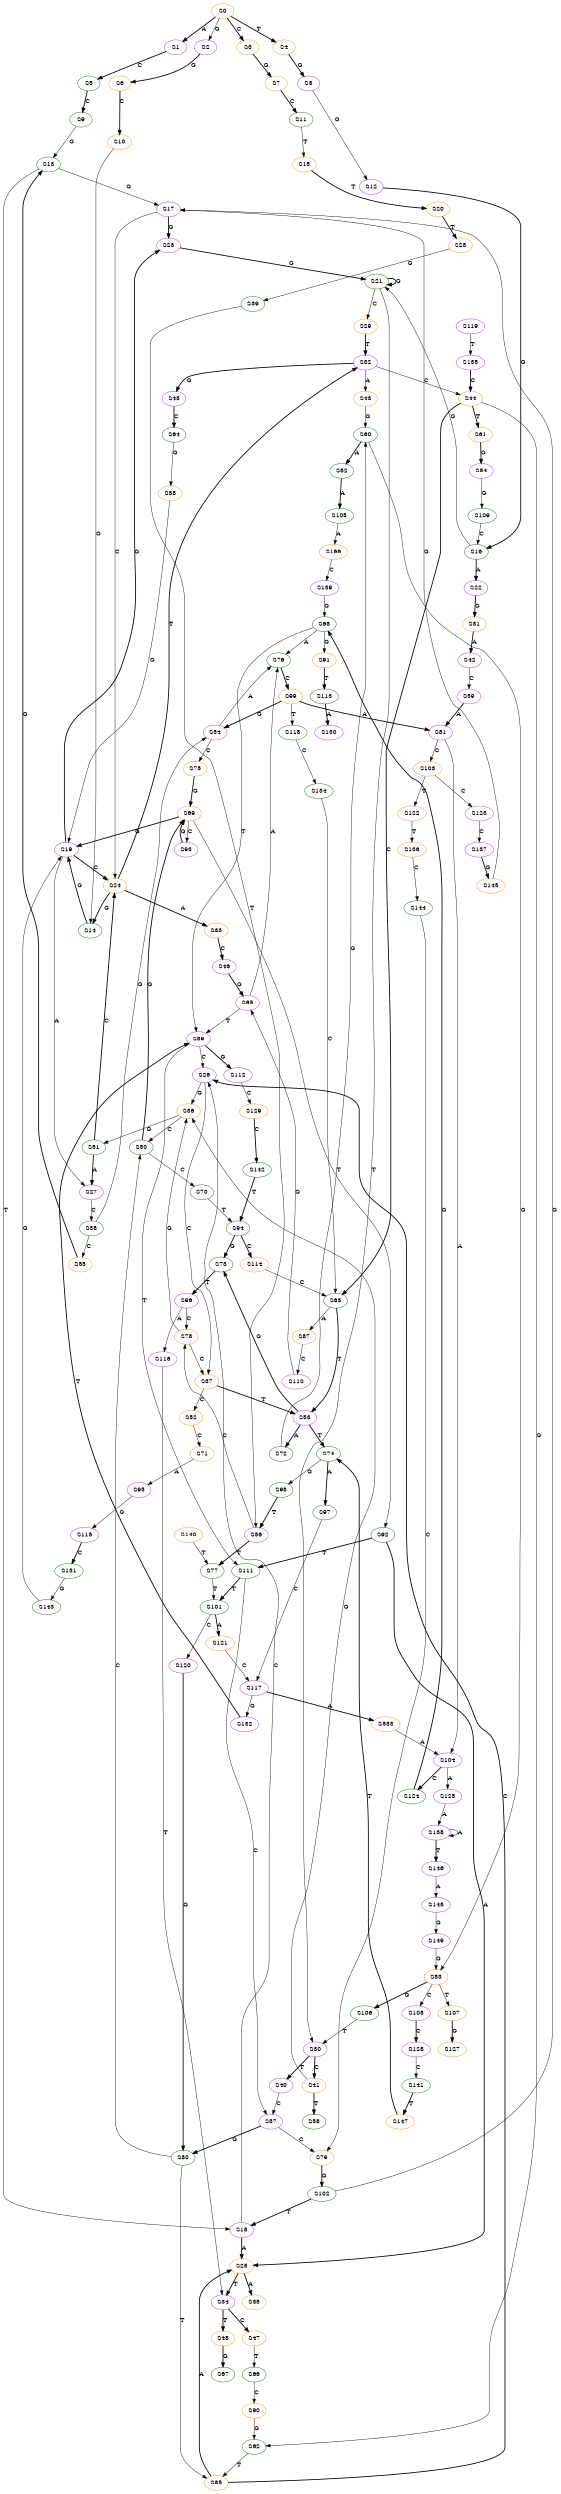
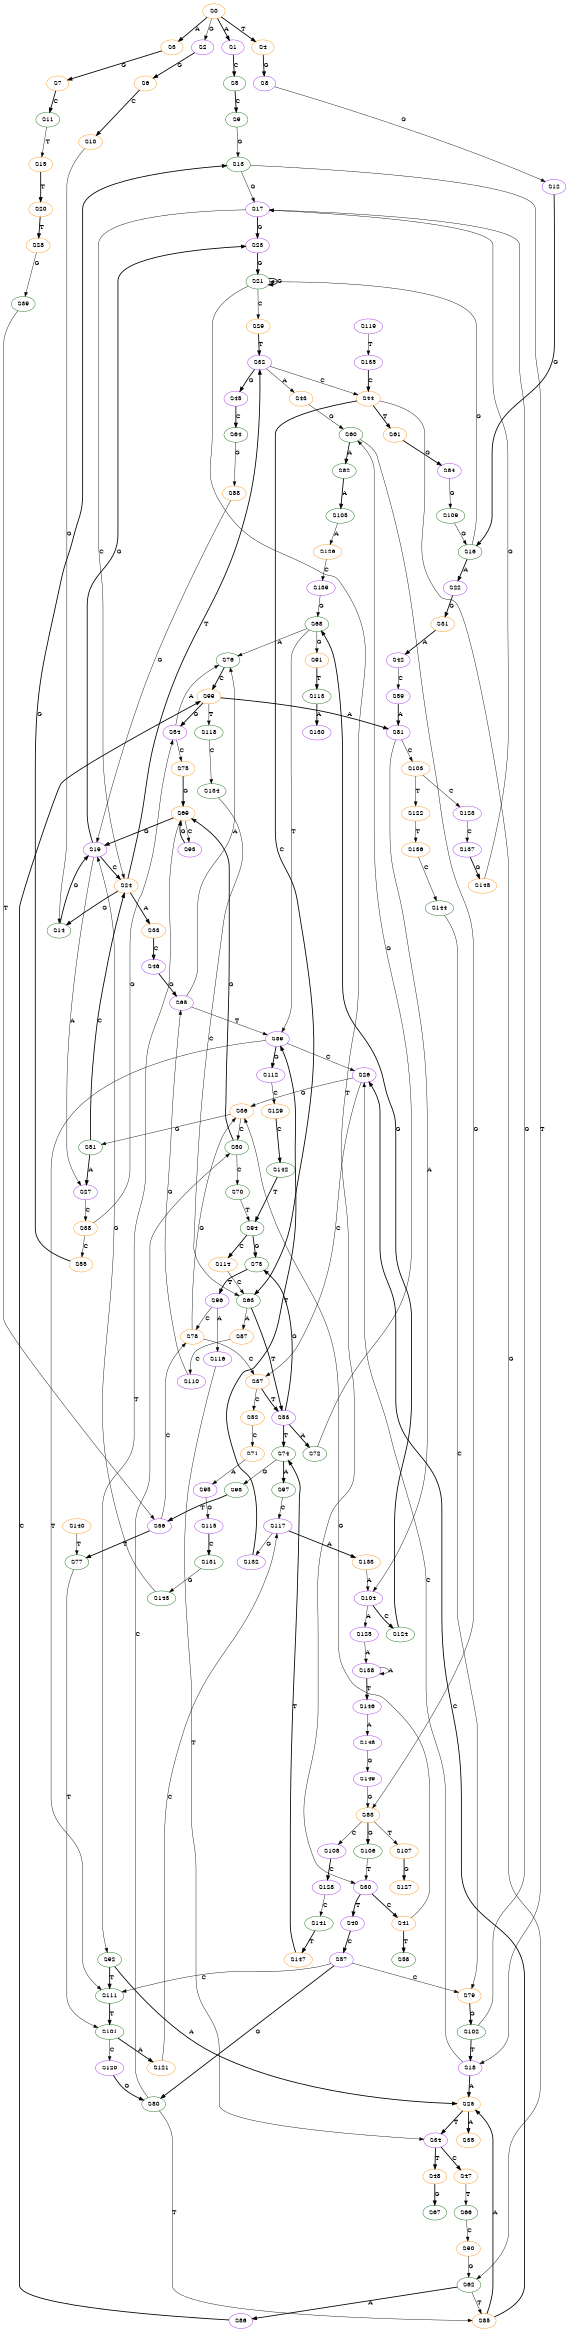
(239, 29) -> (197, 29)
(482, 534) -> (464, 534)
(333, 552) -> (328, 552)
(91, 1228) -> (86, 1228)
(386, 1724) -> (366, 1562)
(253, 1843) -> (228, 1972)
(277, 2102) -> (348, 1940)
none -> (241, 2321)
